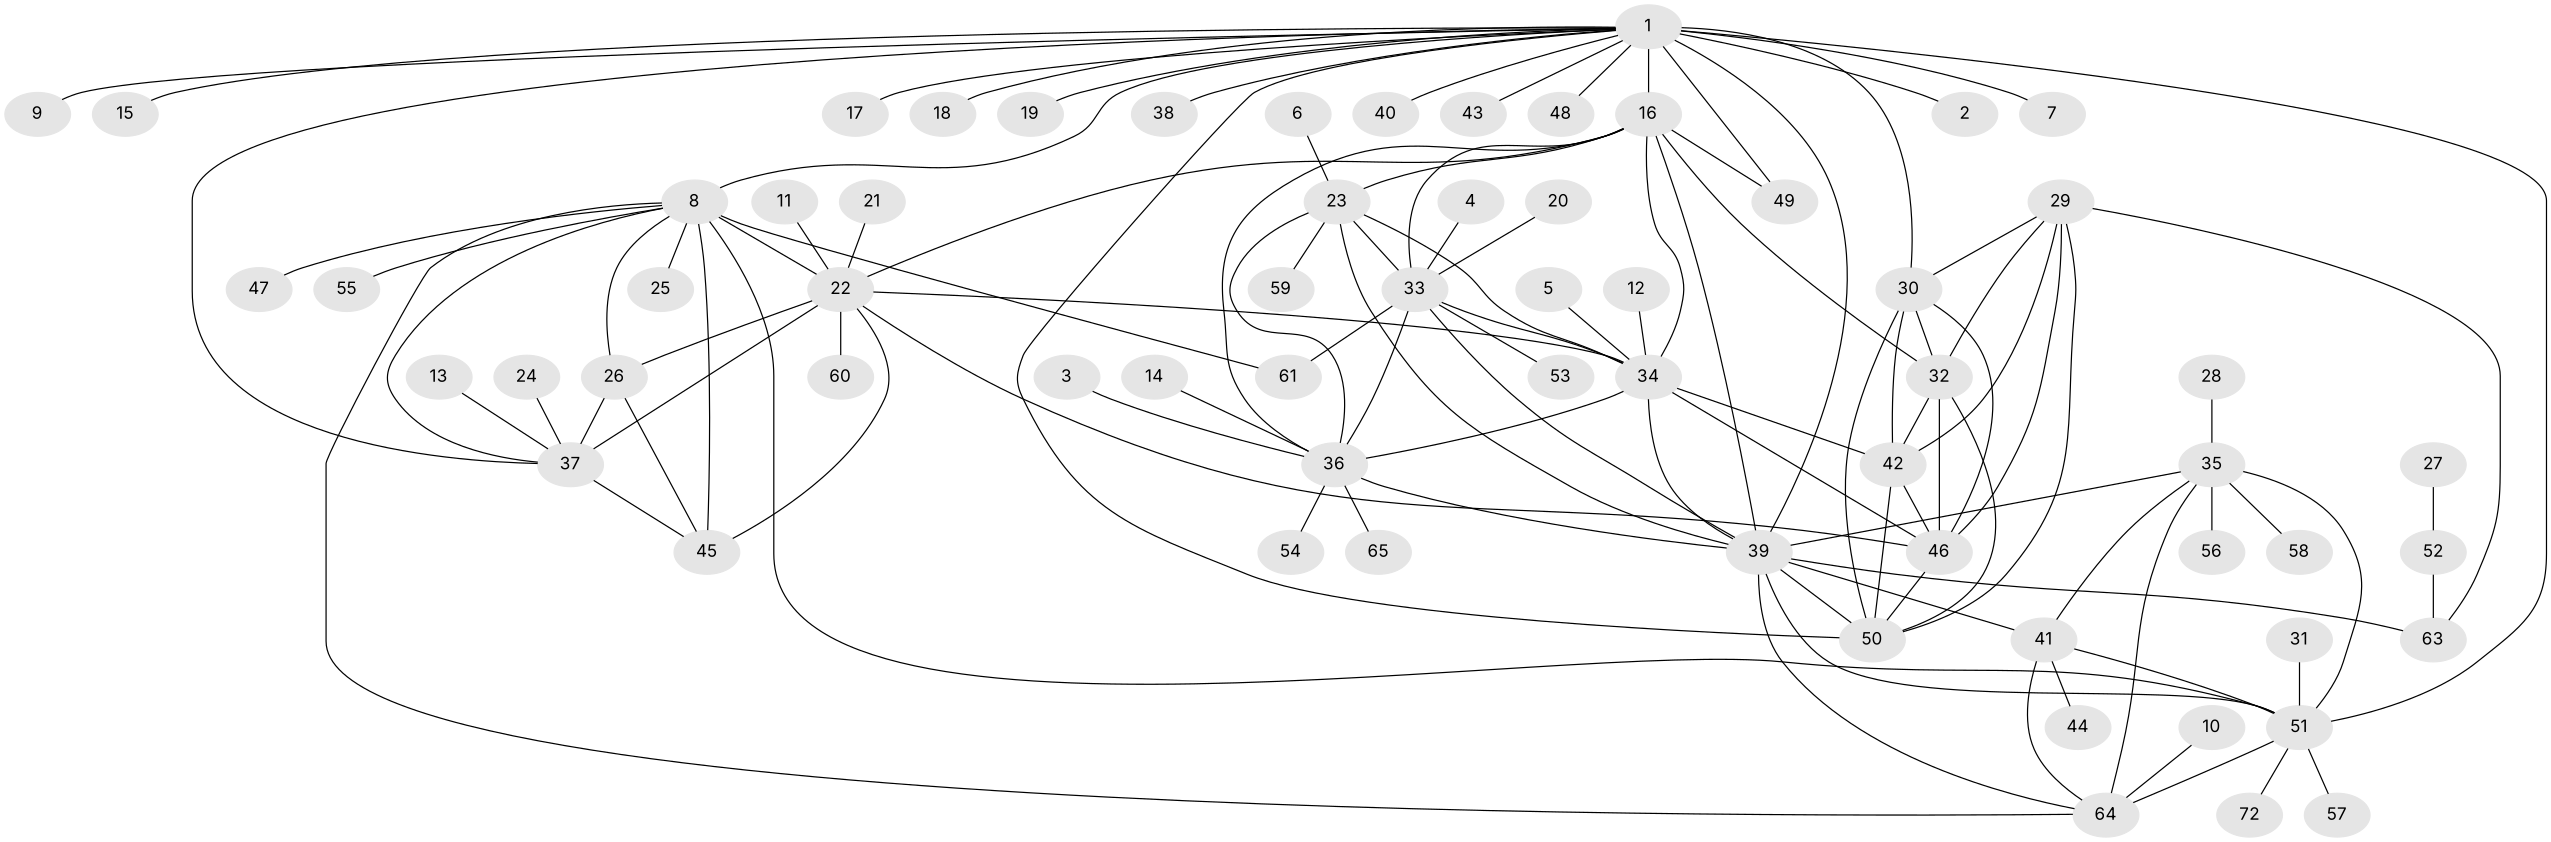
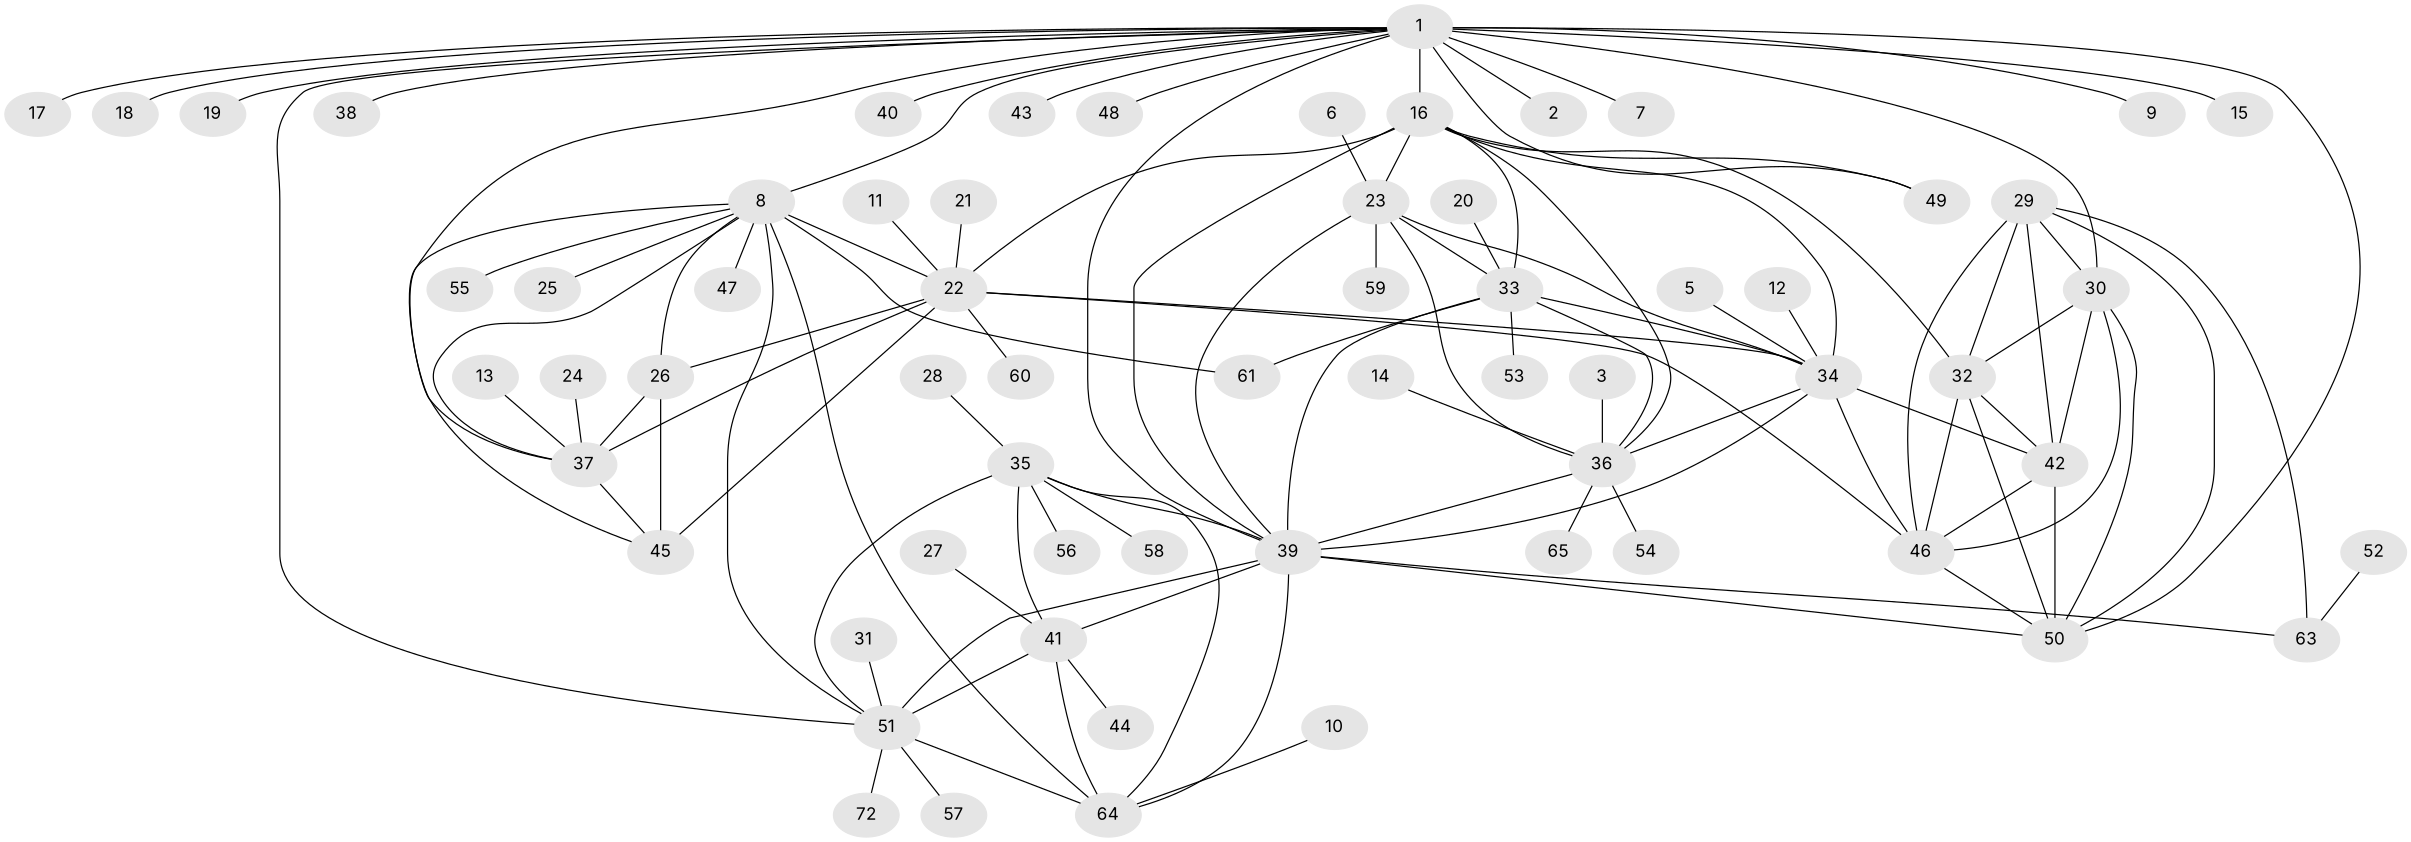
(1471, 202) -> none
(2433, 509) -> (993, 596)
